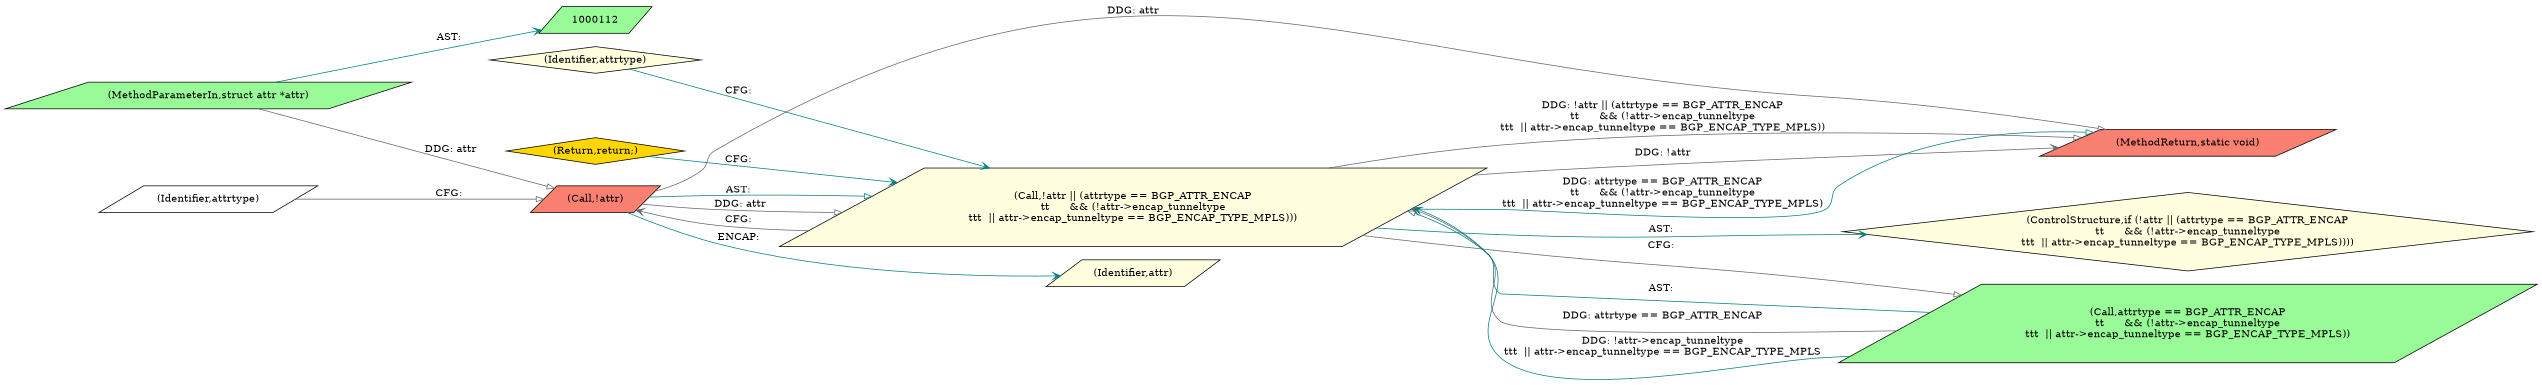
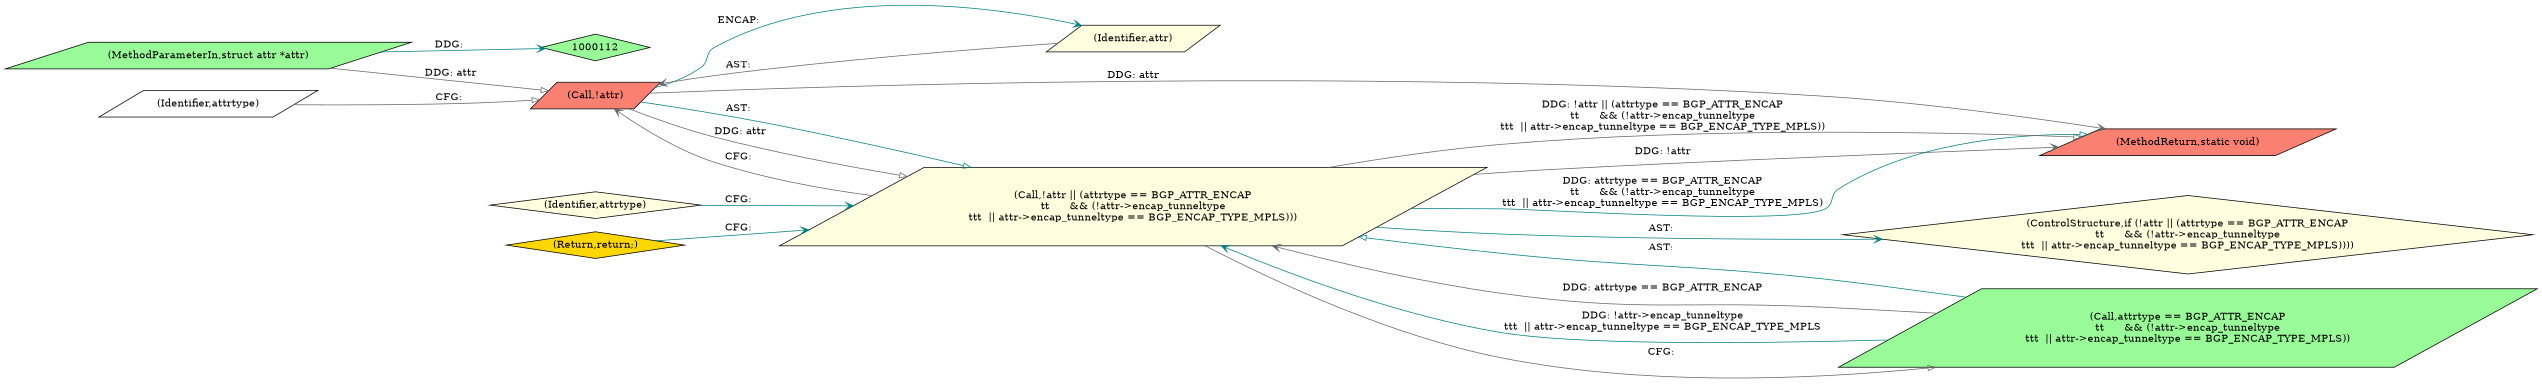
(595, 20) -> (595, 47)
(1359, 34) -> (1375, 82)
(451, 37) -> (451, 45)
none -> (862, 59)
